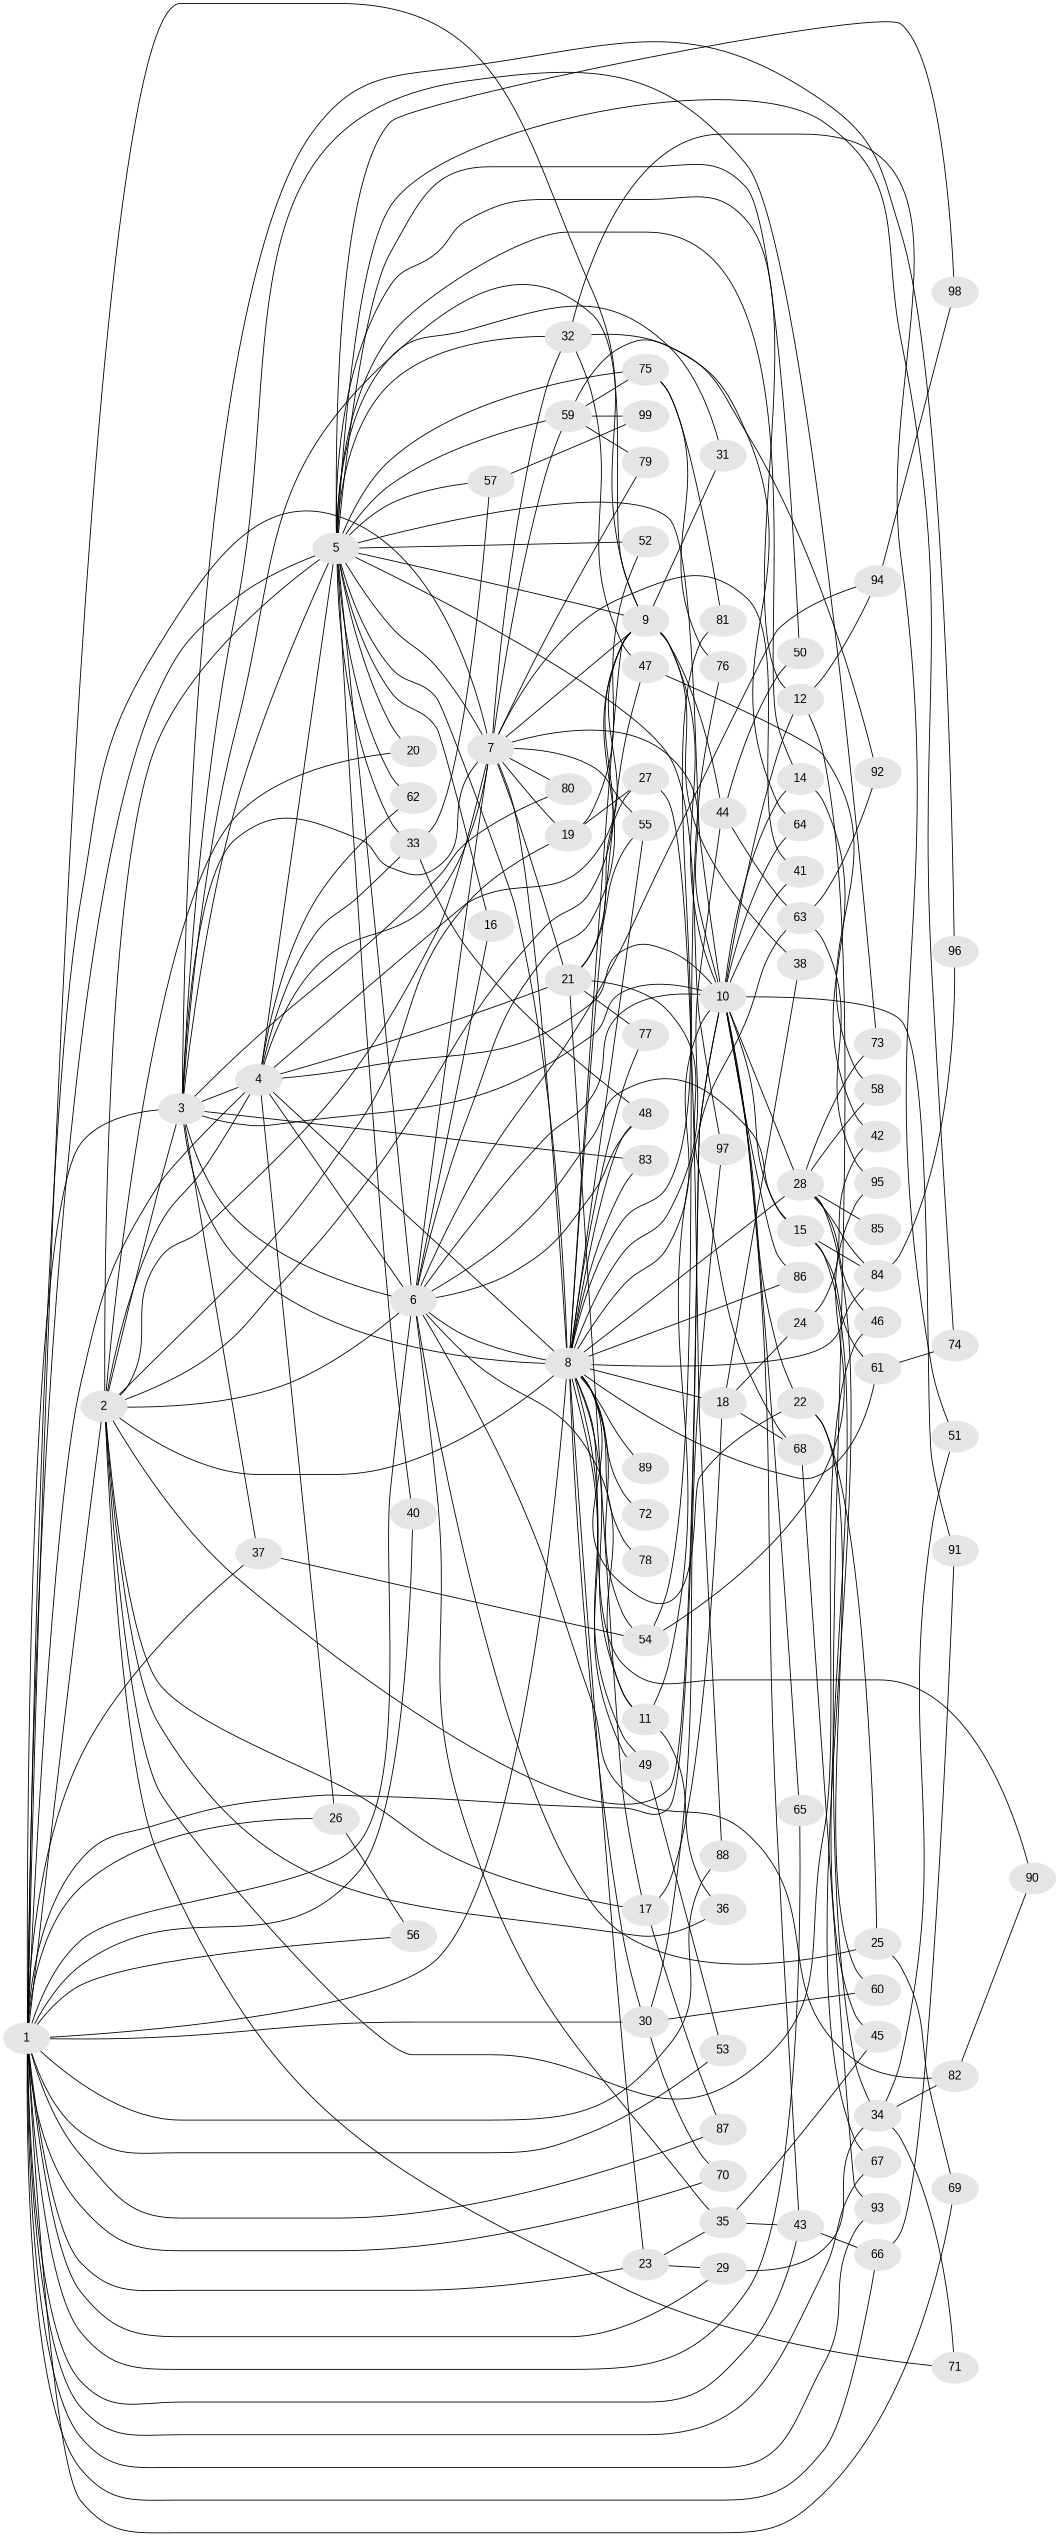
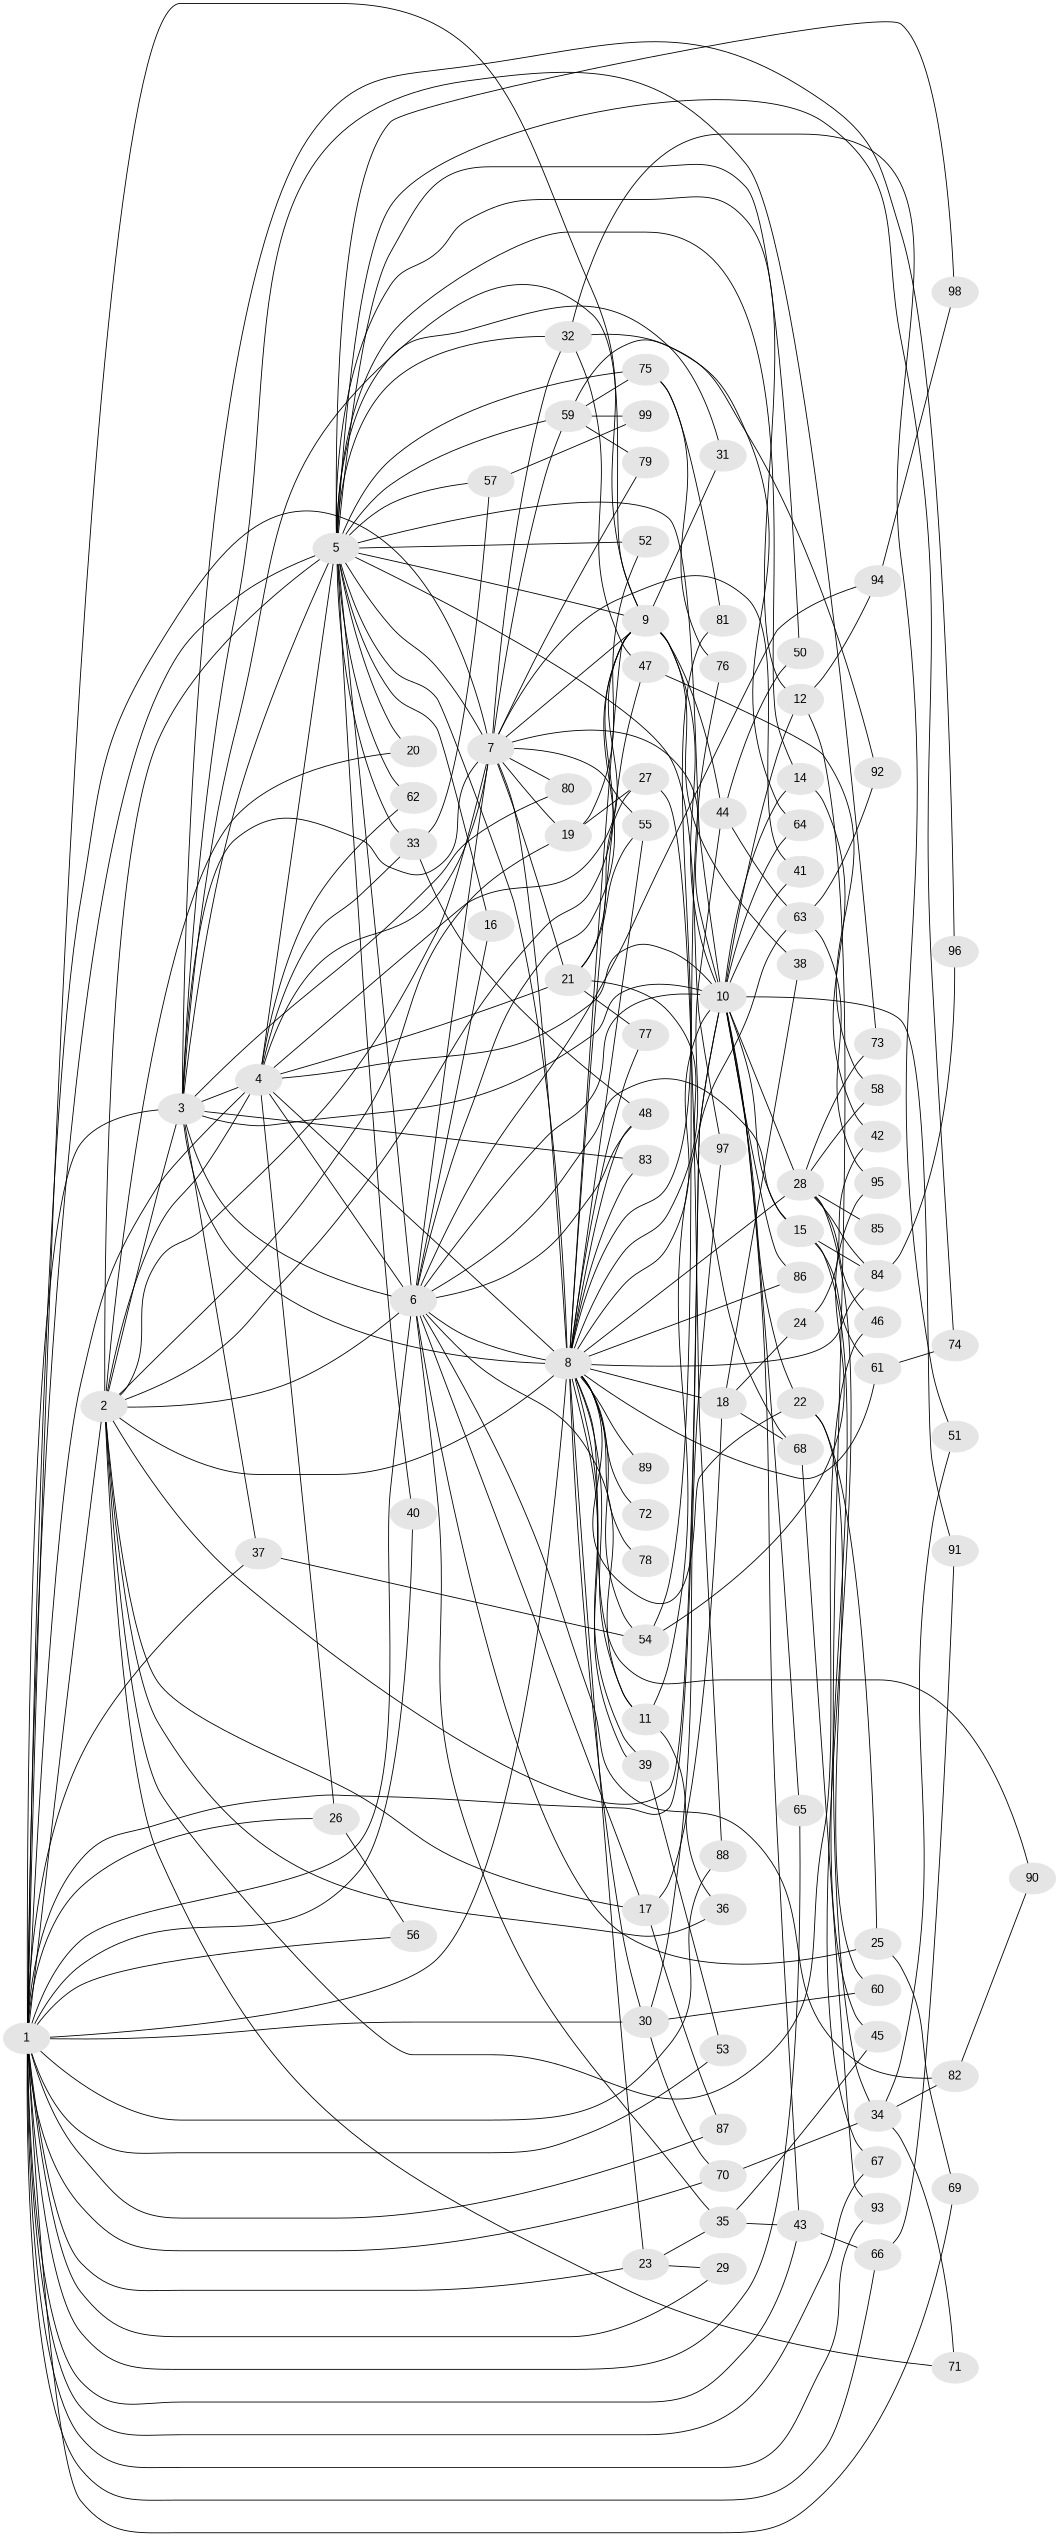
(599, 1446) -> (530, 1606)
(646, 1766) -> (646, 1766)
(826, 2246) -> (800, 2146)
